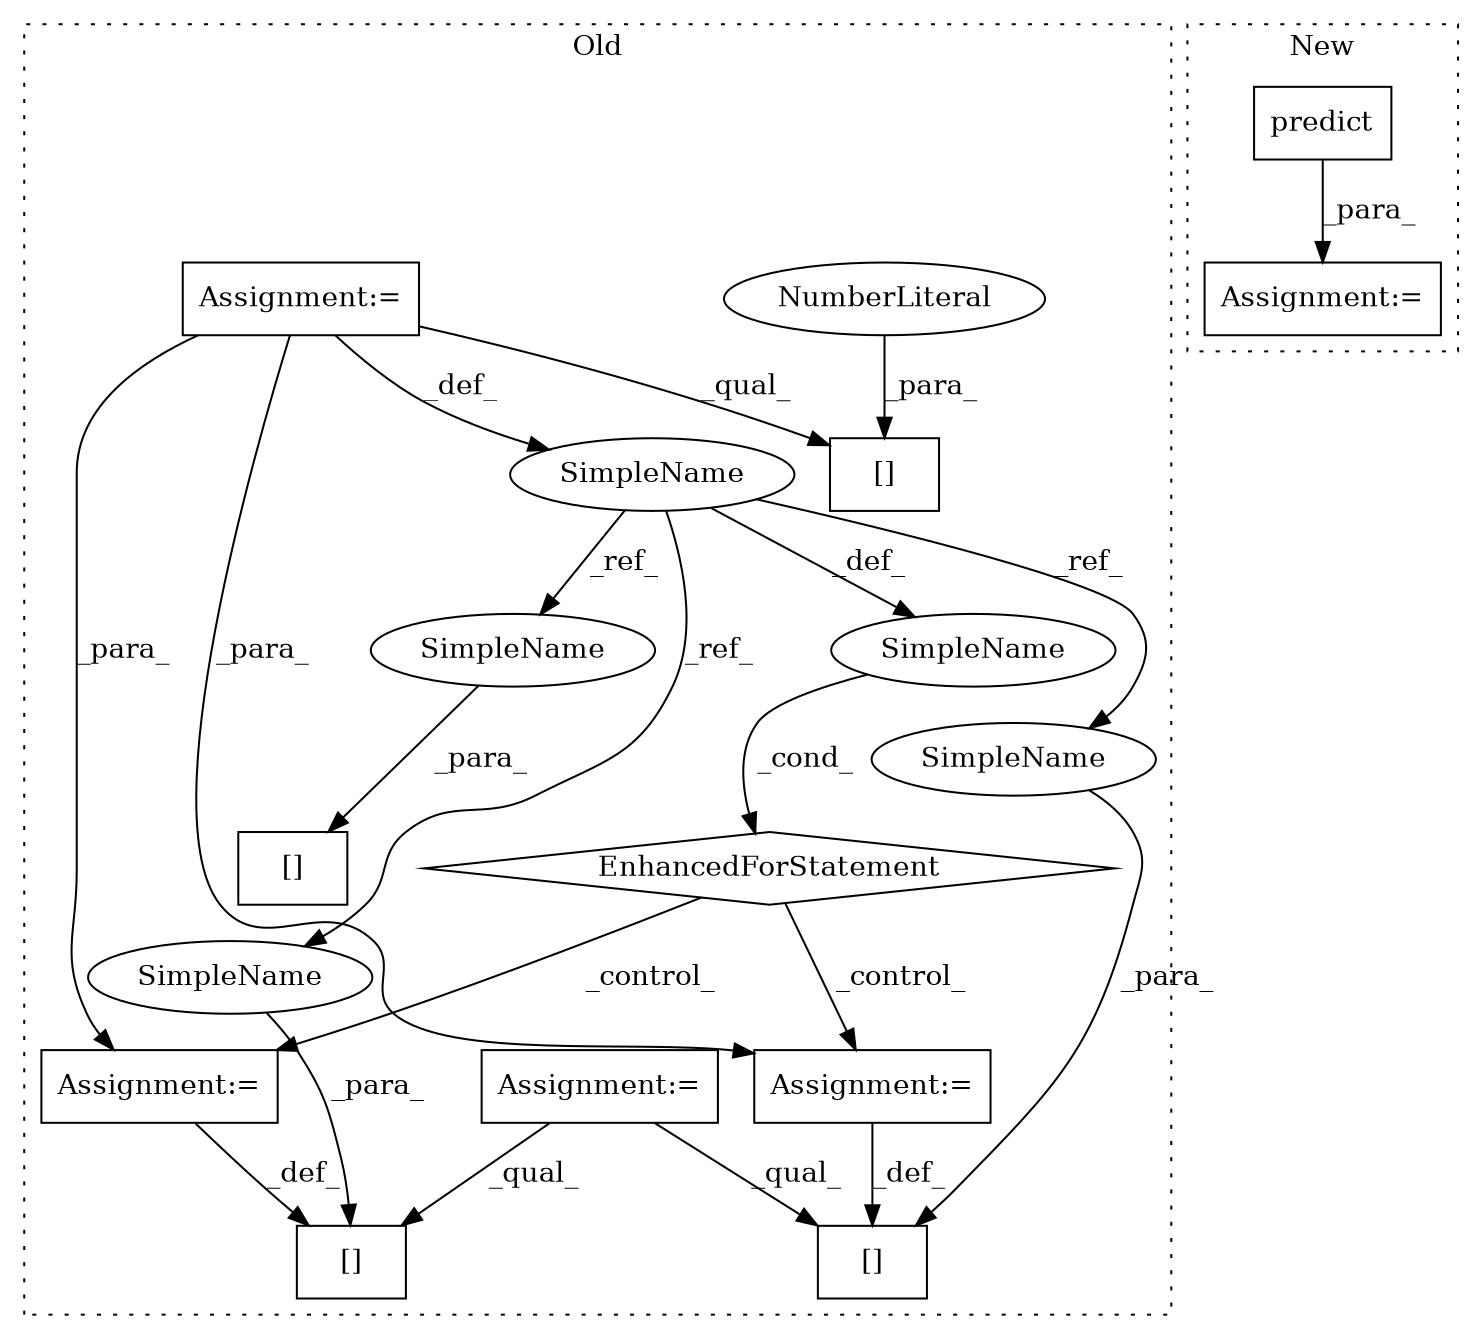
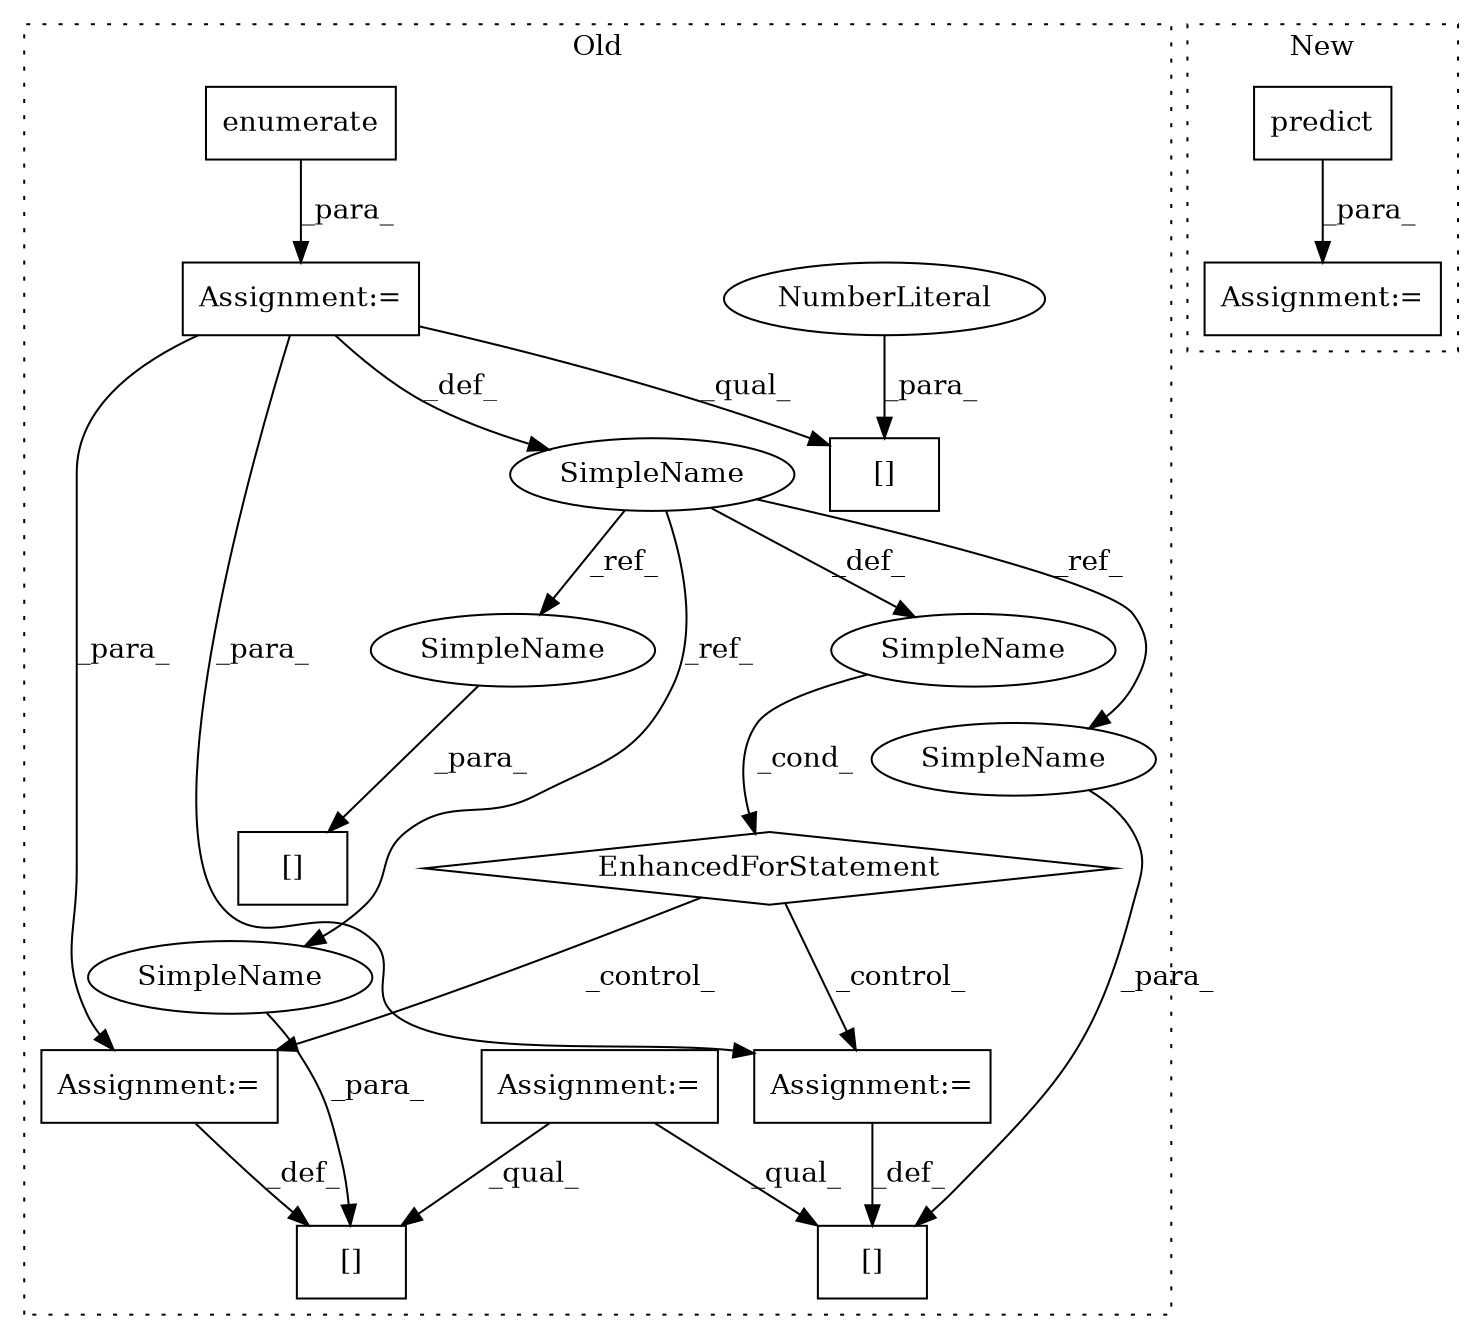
none -> (301, 123)
